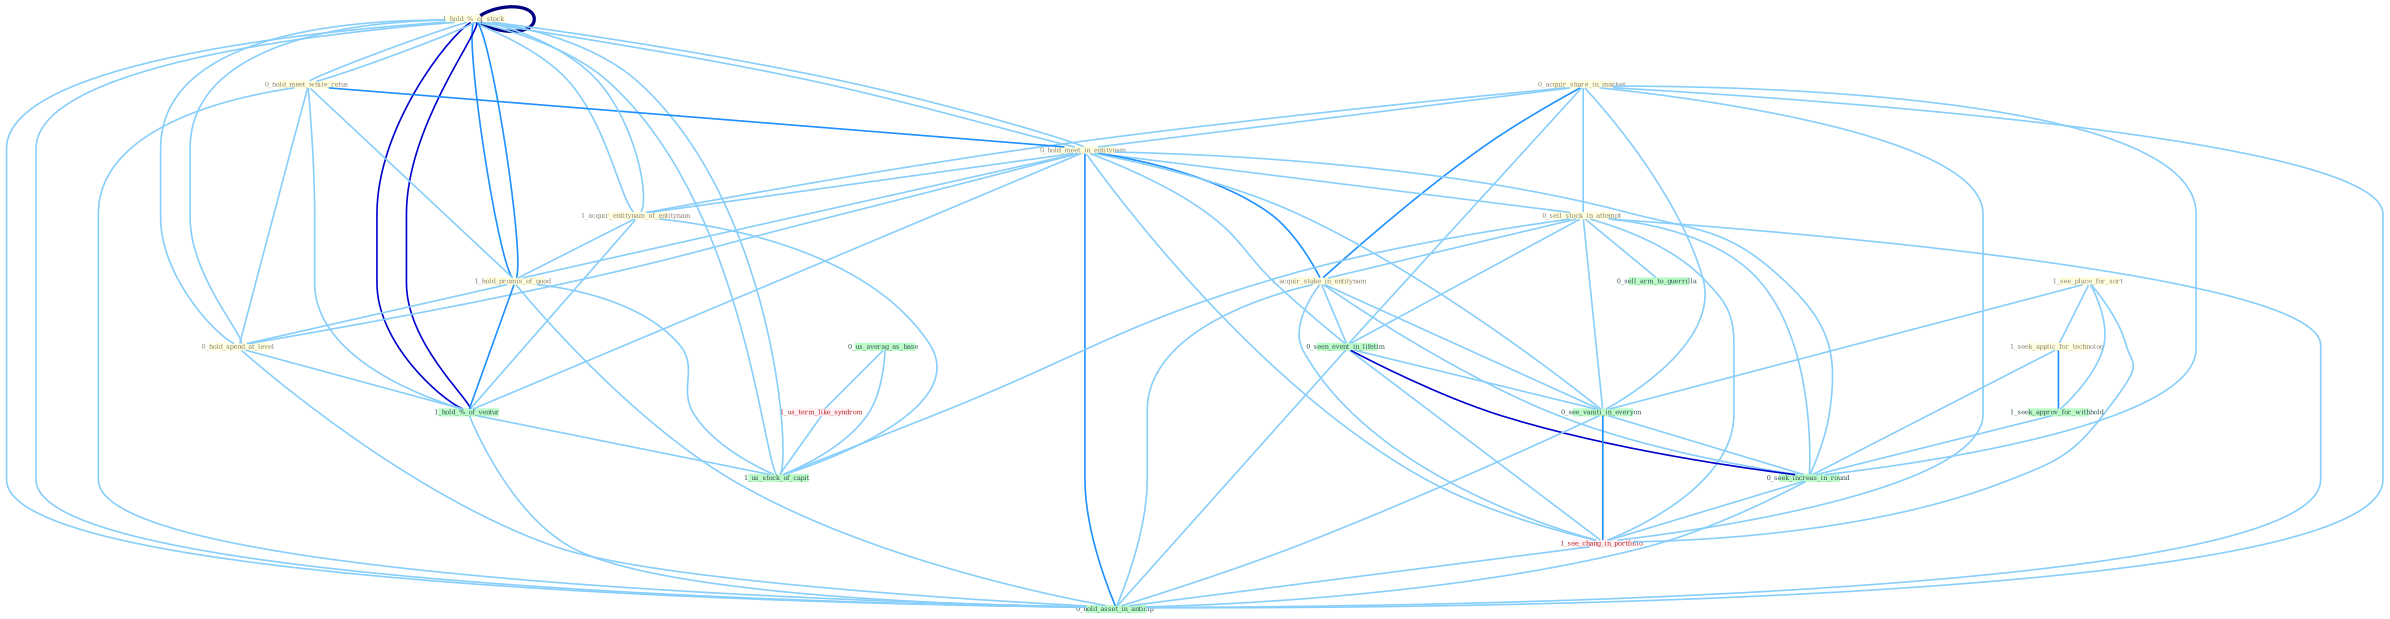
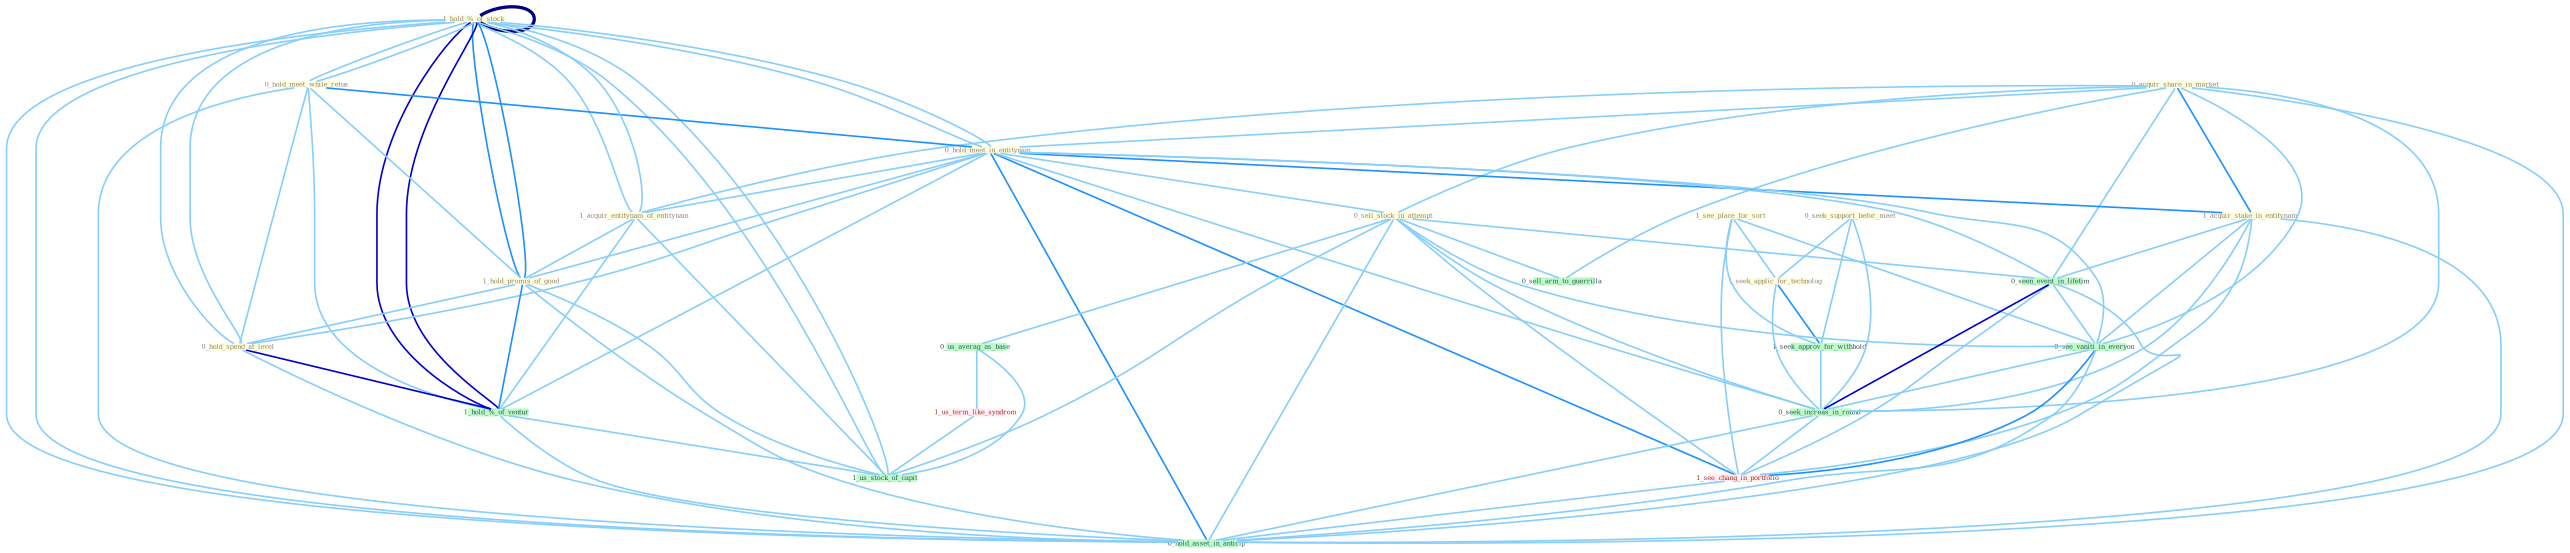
none -> (1852, 216)
(1452, 248) -> (1186, 281)
(1983, 280) -> (1857, 157)
(354, 380) -> (369, 380)
(1294, 384) -> (1364, 314)
